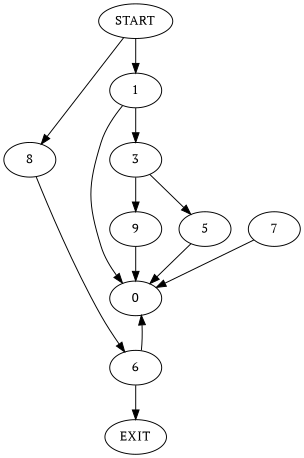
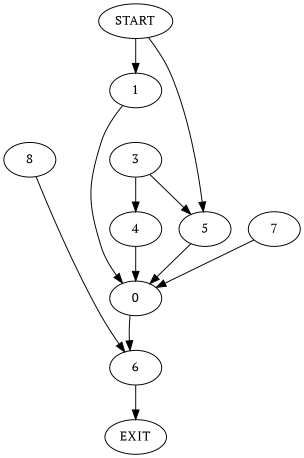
(85, 87) -> (185, 116)
(136, 120) -> none
(136, 229) -> (136, 229)
(142, 338) -> (129, 328)
